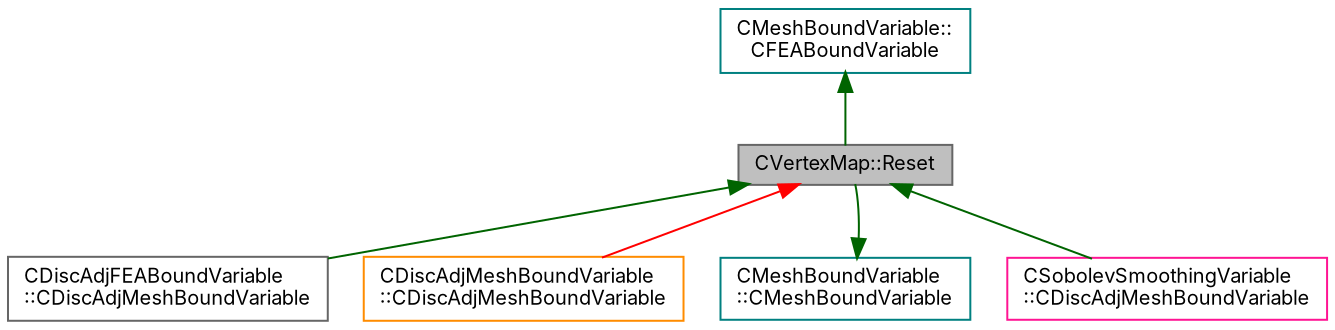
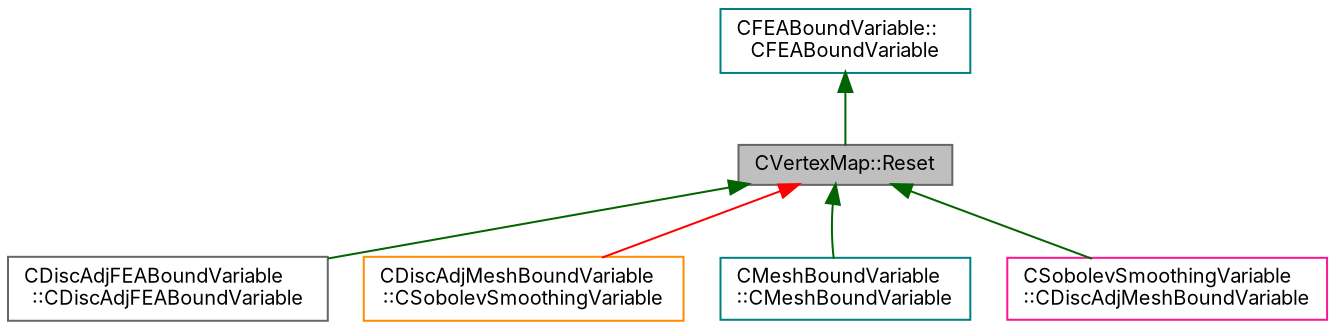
(845, 41) -> (845, 41)
(858, 211) -> (832, 231)
(168, 289) -> (168, 289)
(524, 289) -> (524, 289)
